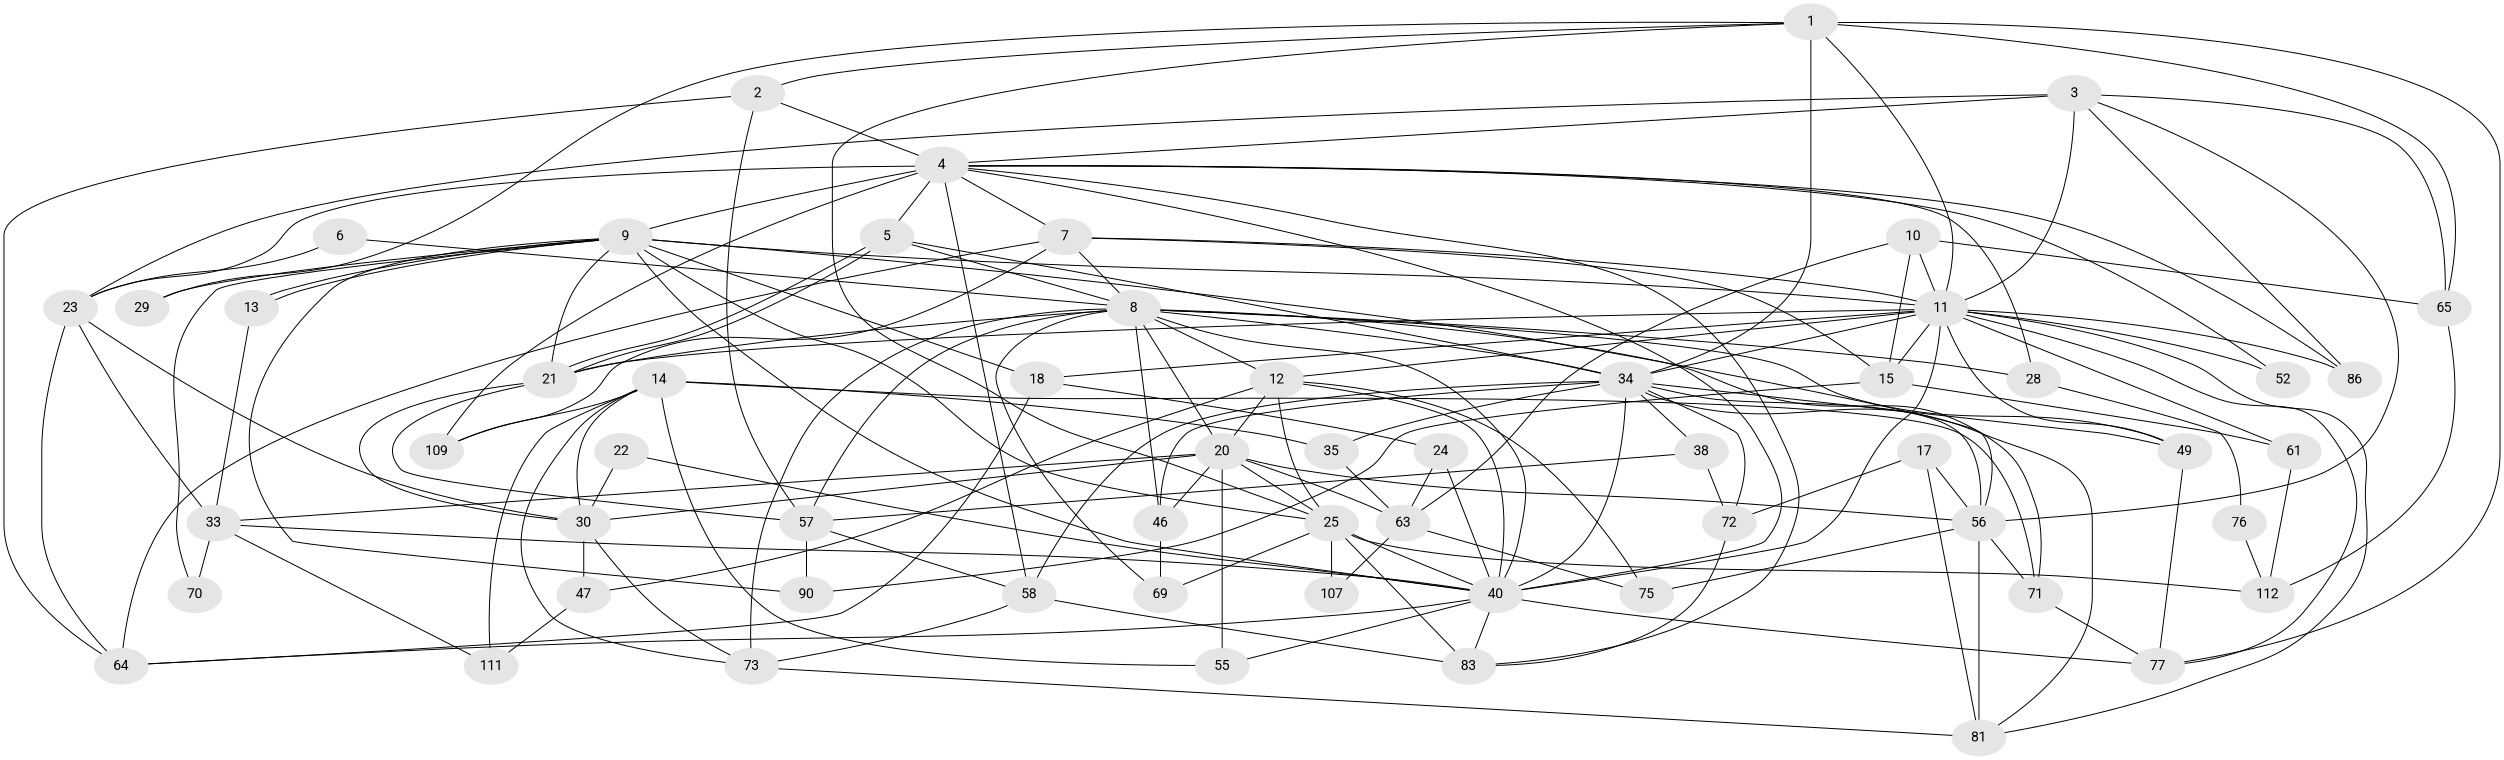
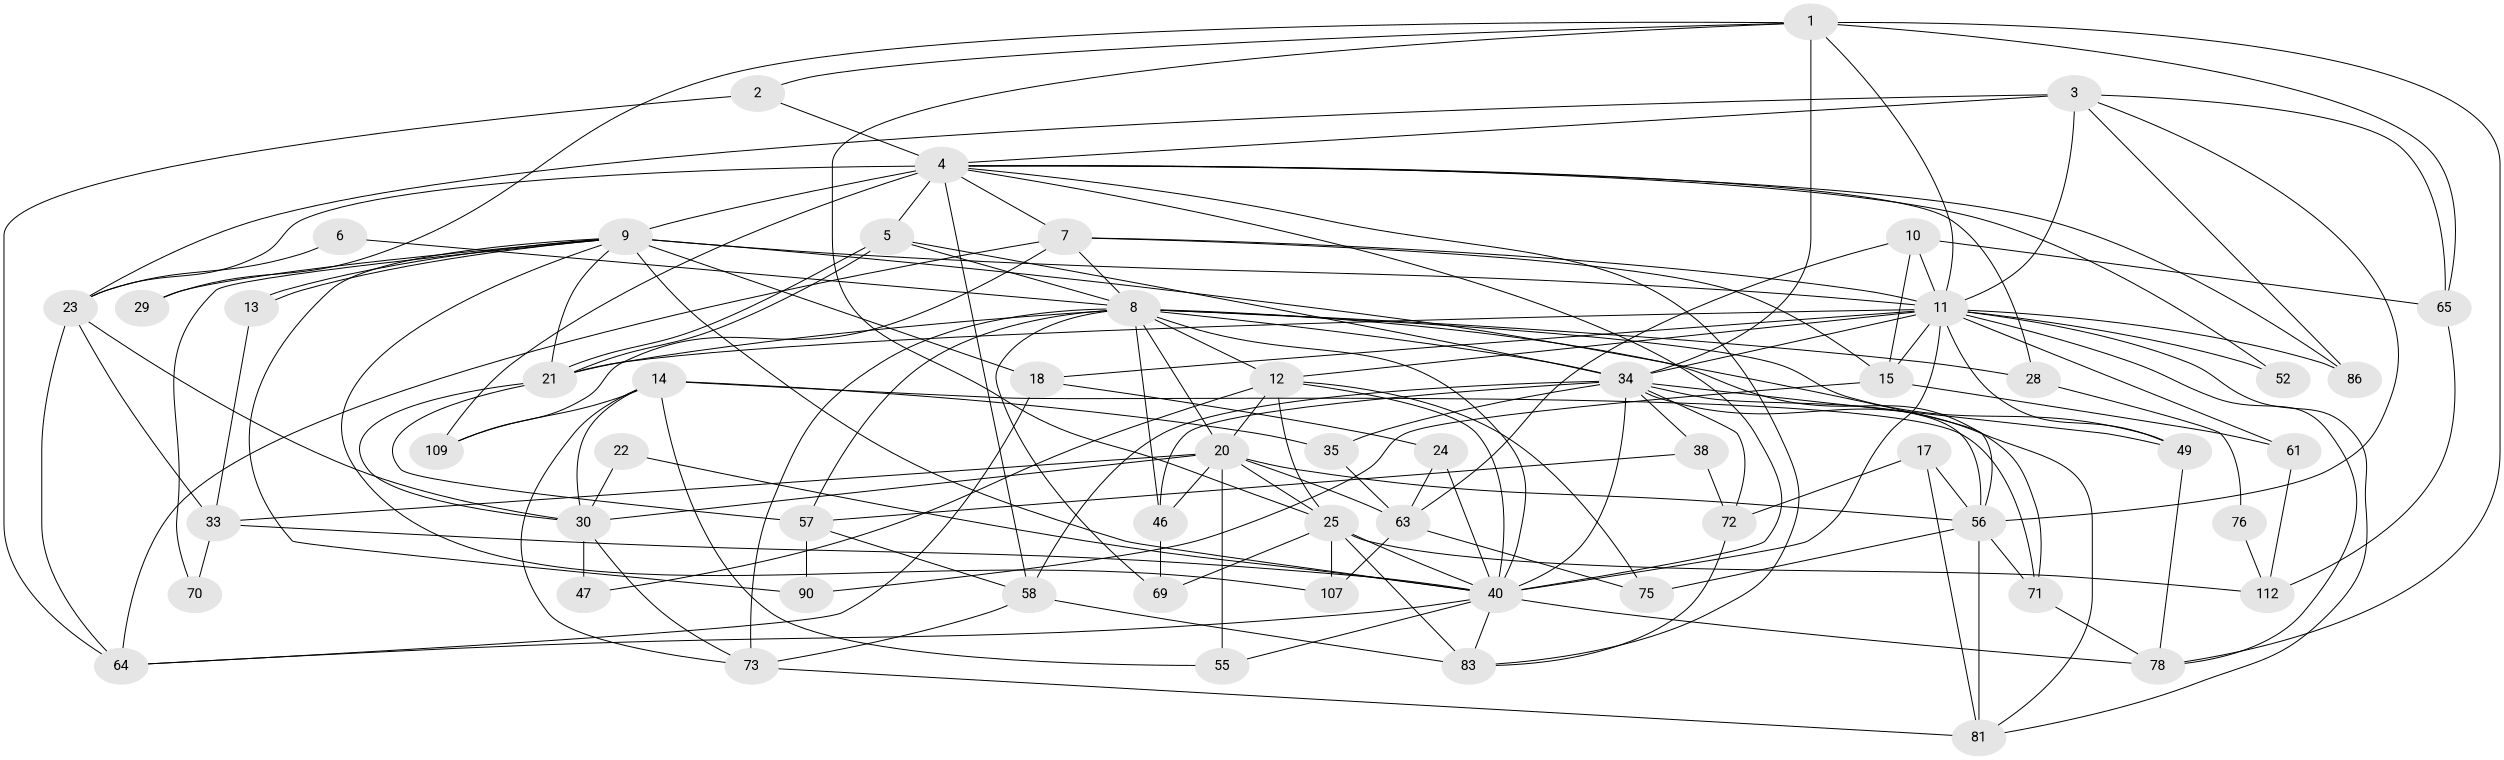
(727, 285) -> none
(962, 421) -> (663, 574)
(491, 666) -> none
(2158, 666) -> (2158, 666)
